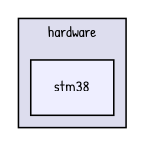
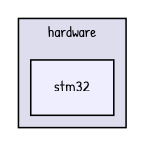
(72, 88) -> (72, 88)
